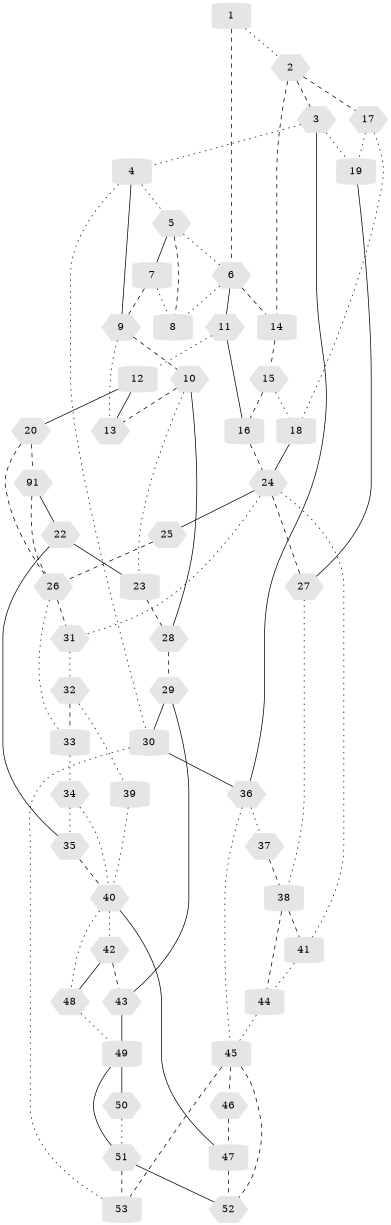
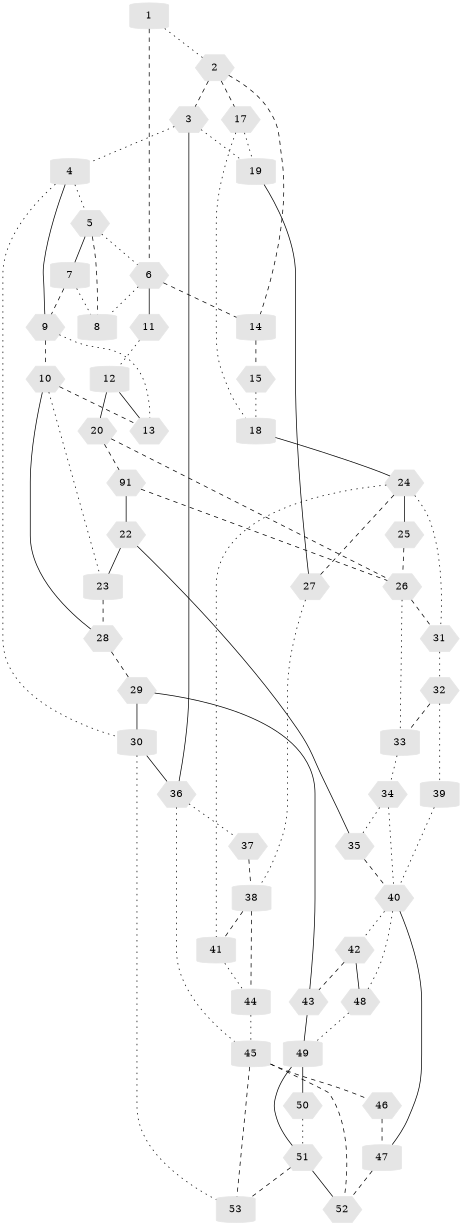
(244, 431) -> none
